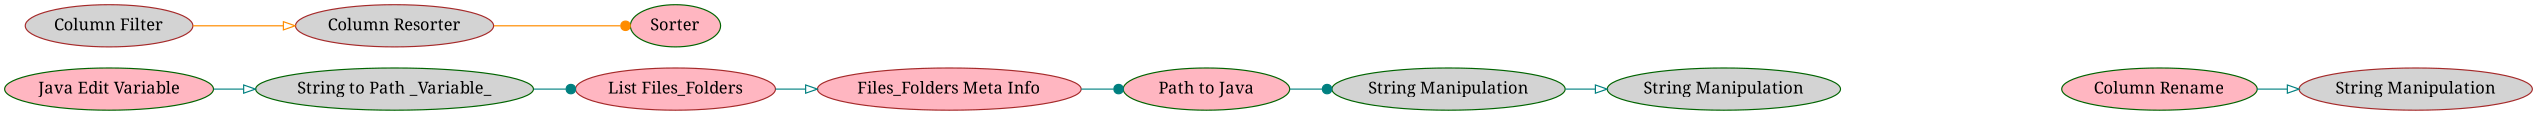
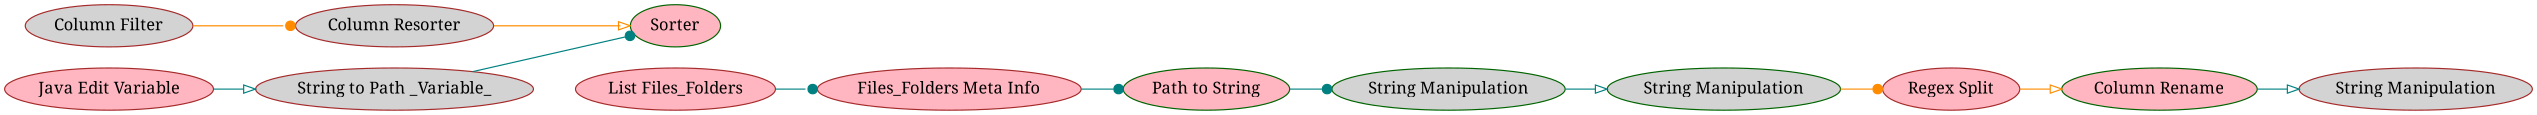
(238, 26) -> (238, 26)
(557, 26) -> (557, 26)
(109, 89) -> (109, 89)
(395, 89) -> (395, 89)
(550, 89) -> (549, 54)
(790, 89) -> (790, 89)
(1206, 89) -> (1206, 89)
none -> (1951, 89)
